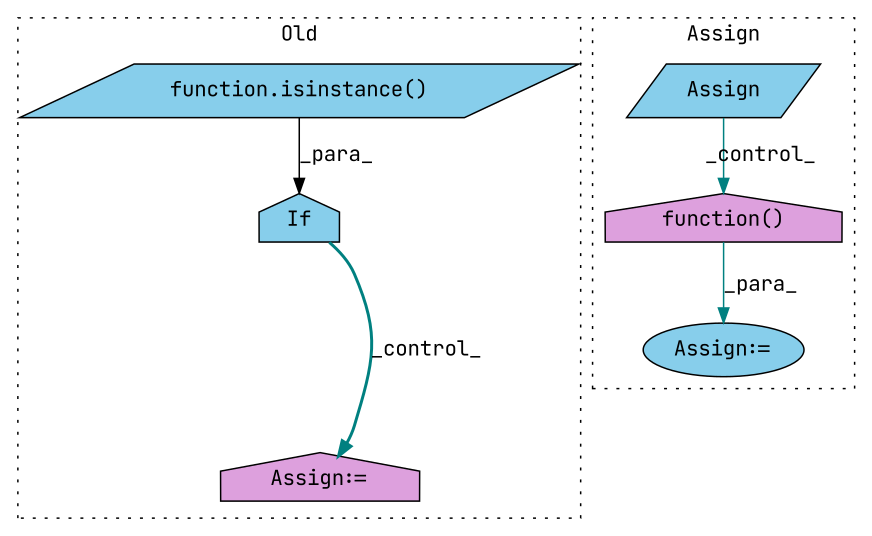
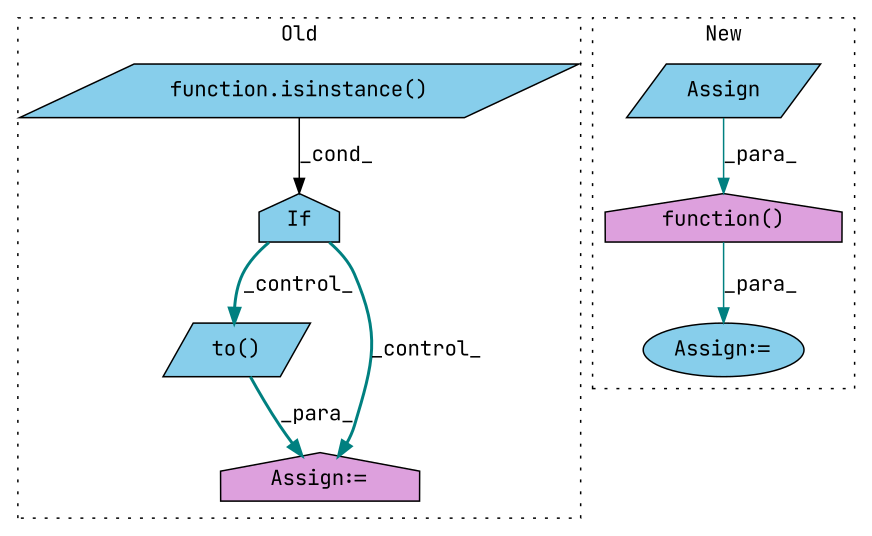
(724, 35) -> (724, 35)
(336, 156) -> (336, 156)
(761, 156) -> (761, 156)
none -> (237, 350)
